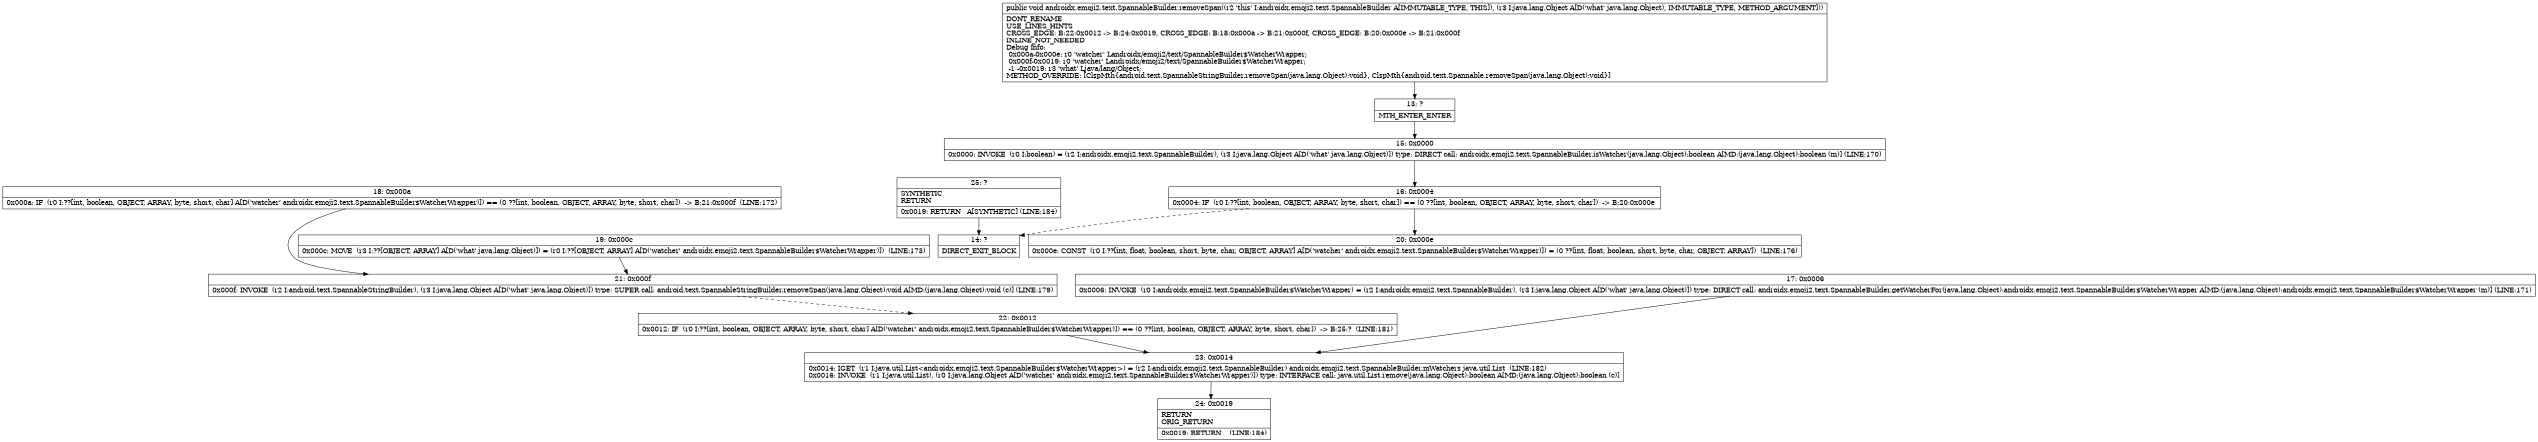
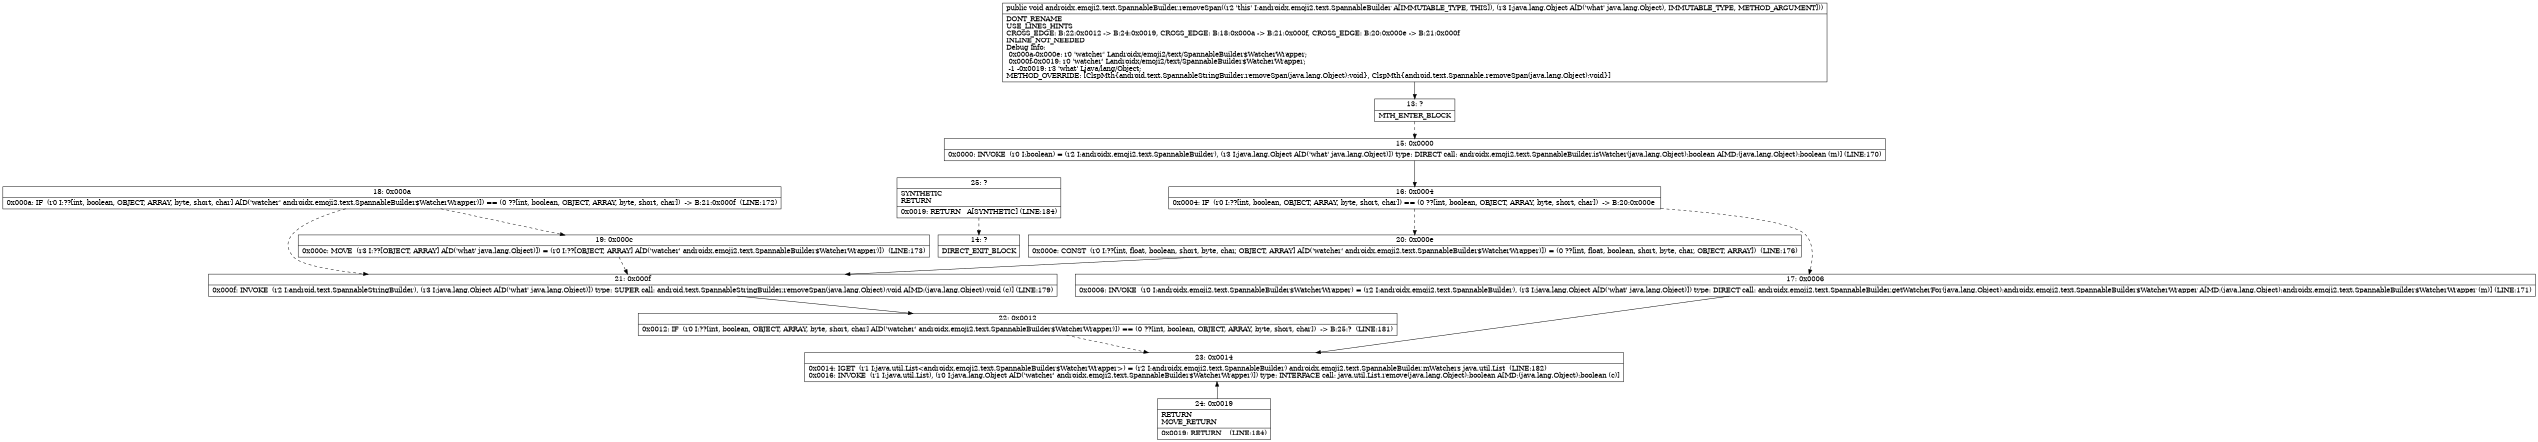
(1415, 116) -> (1415, 116)
(1415, 128) -> (1415, 128)
(1136, 220) -> (1753, 219)
(1415, 220) -> (1415, 220)
none -> (500, 221)
(979, 224) -> (979, 224)
(290, 252) -> (290, 252)
(622, 263) -> (622, 263)
none -> (1026, 266)
(823, 305) -> (823, 305)
(1105, 344) -> (1105, 344)
(1211, 388) -> (1217, 393)
(1187, 422) -> (1189, 422)
